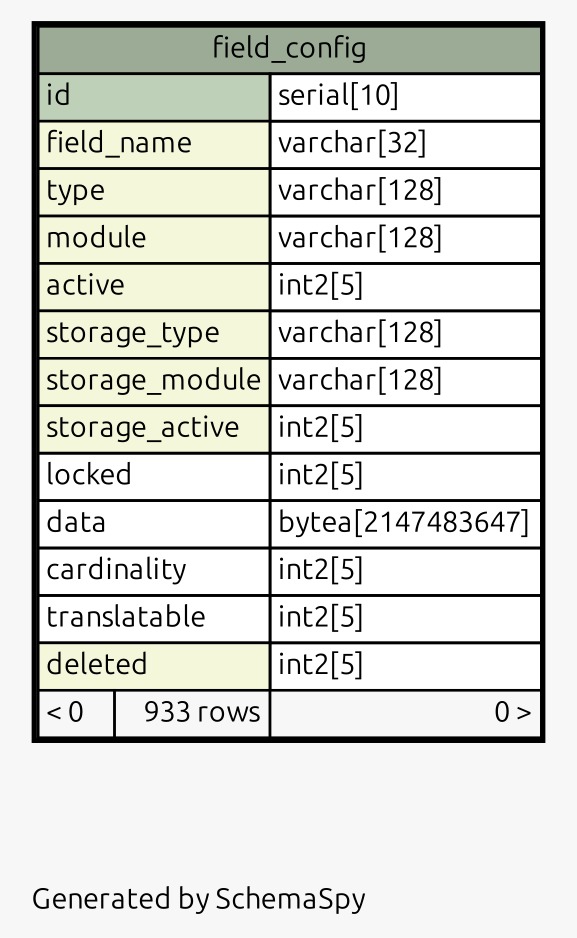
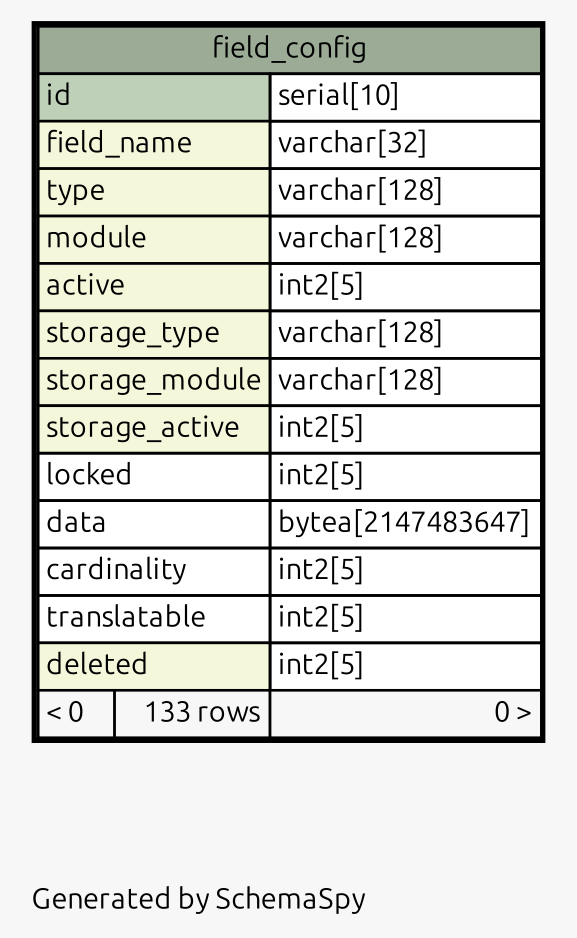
(203, 713) -> (203, 713)
